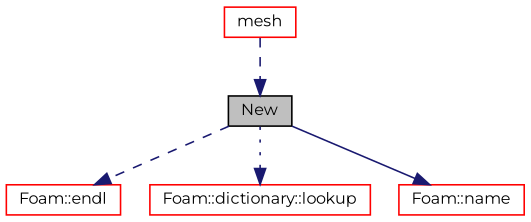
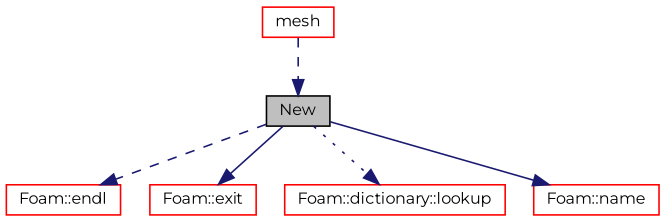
none -> (203, 200)
